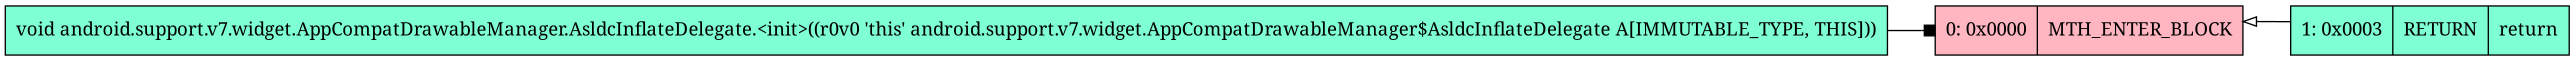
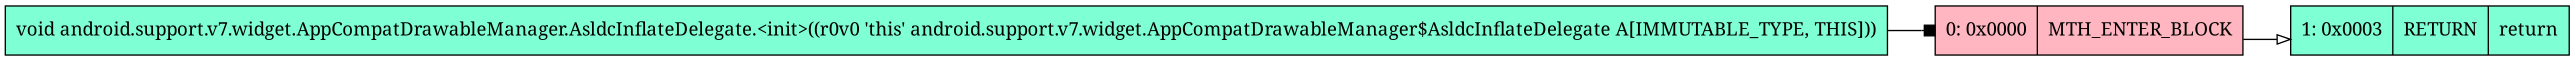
(2273, 22) -> (2260, 39)
